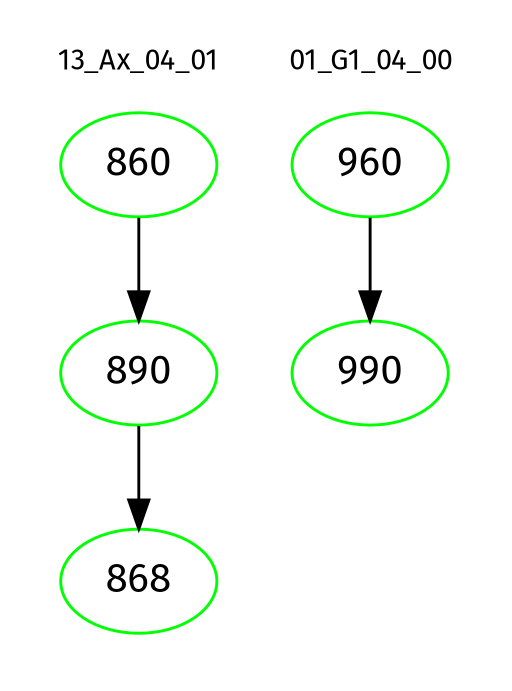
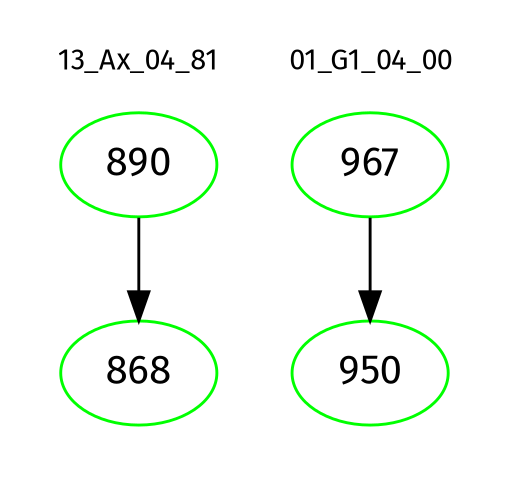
(139, 62) -> (139, 62)
(139, 165) -> none
(370, 165) -> (370, 165)
(370, 373) -> (370, 373)
